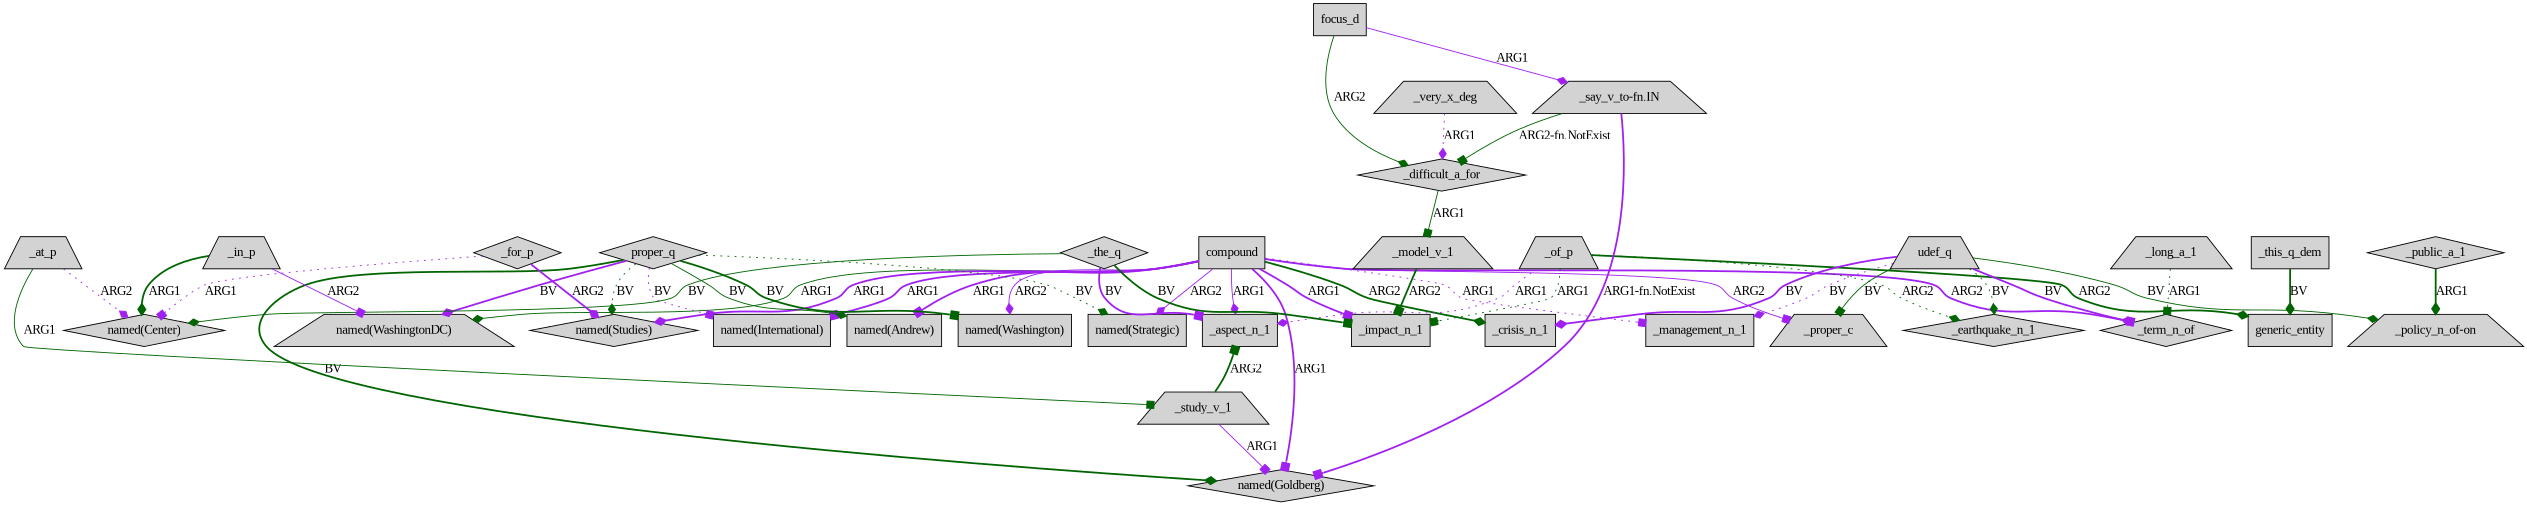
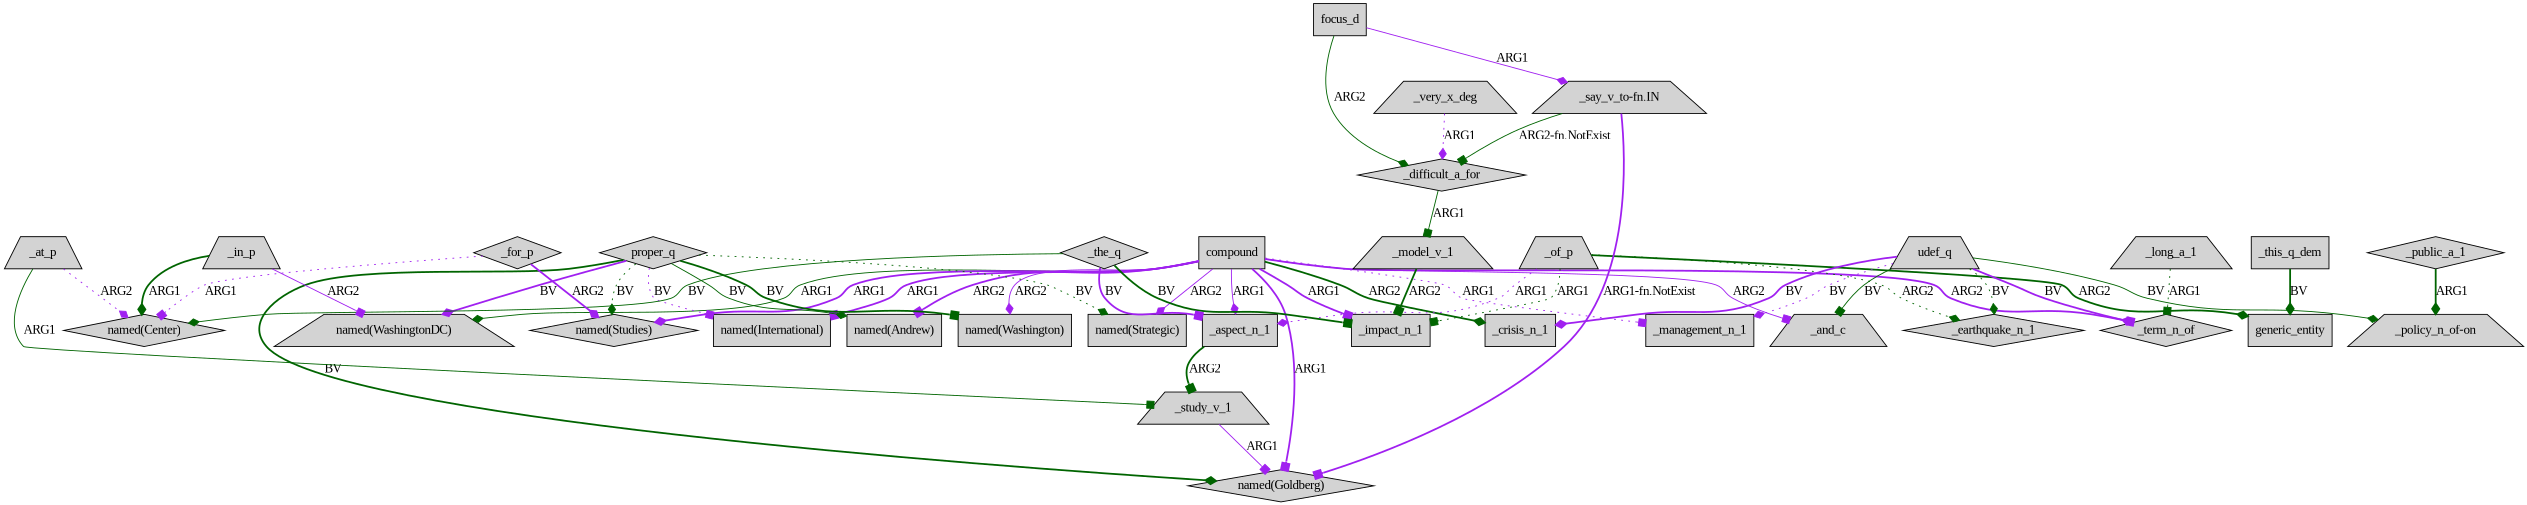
(989, 292) -> (989, 292)
(1828, 330) -> (1828, 330)
(1226, 374) -> (1189, 362)
